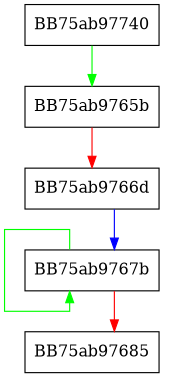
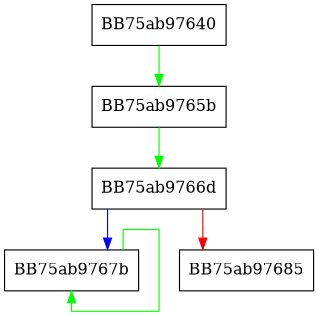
(92, 25) -> (159, 25)
(92, 142) -> (159, 142)
(114, 305) -> (203, 224)
